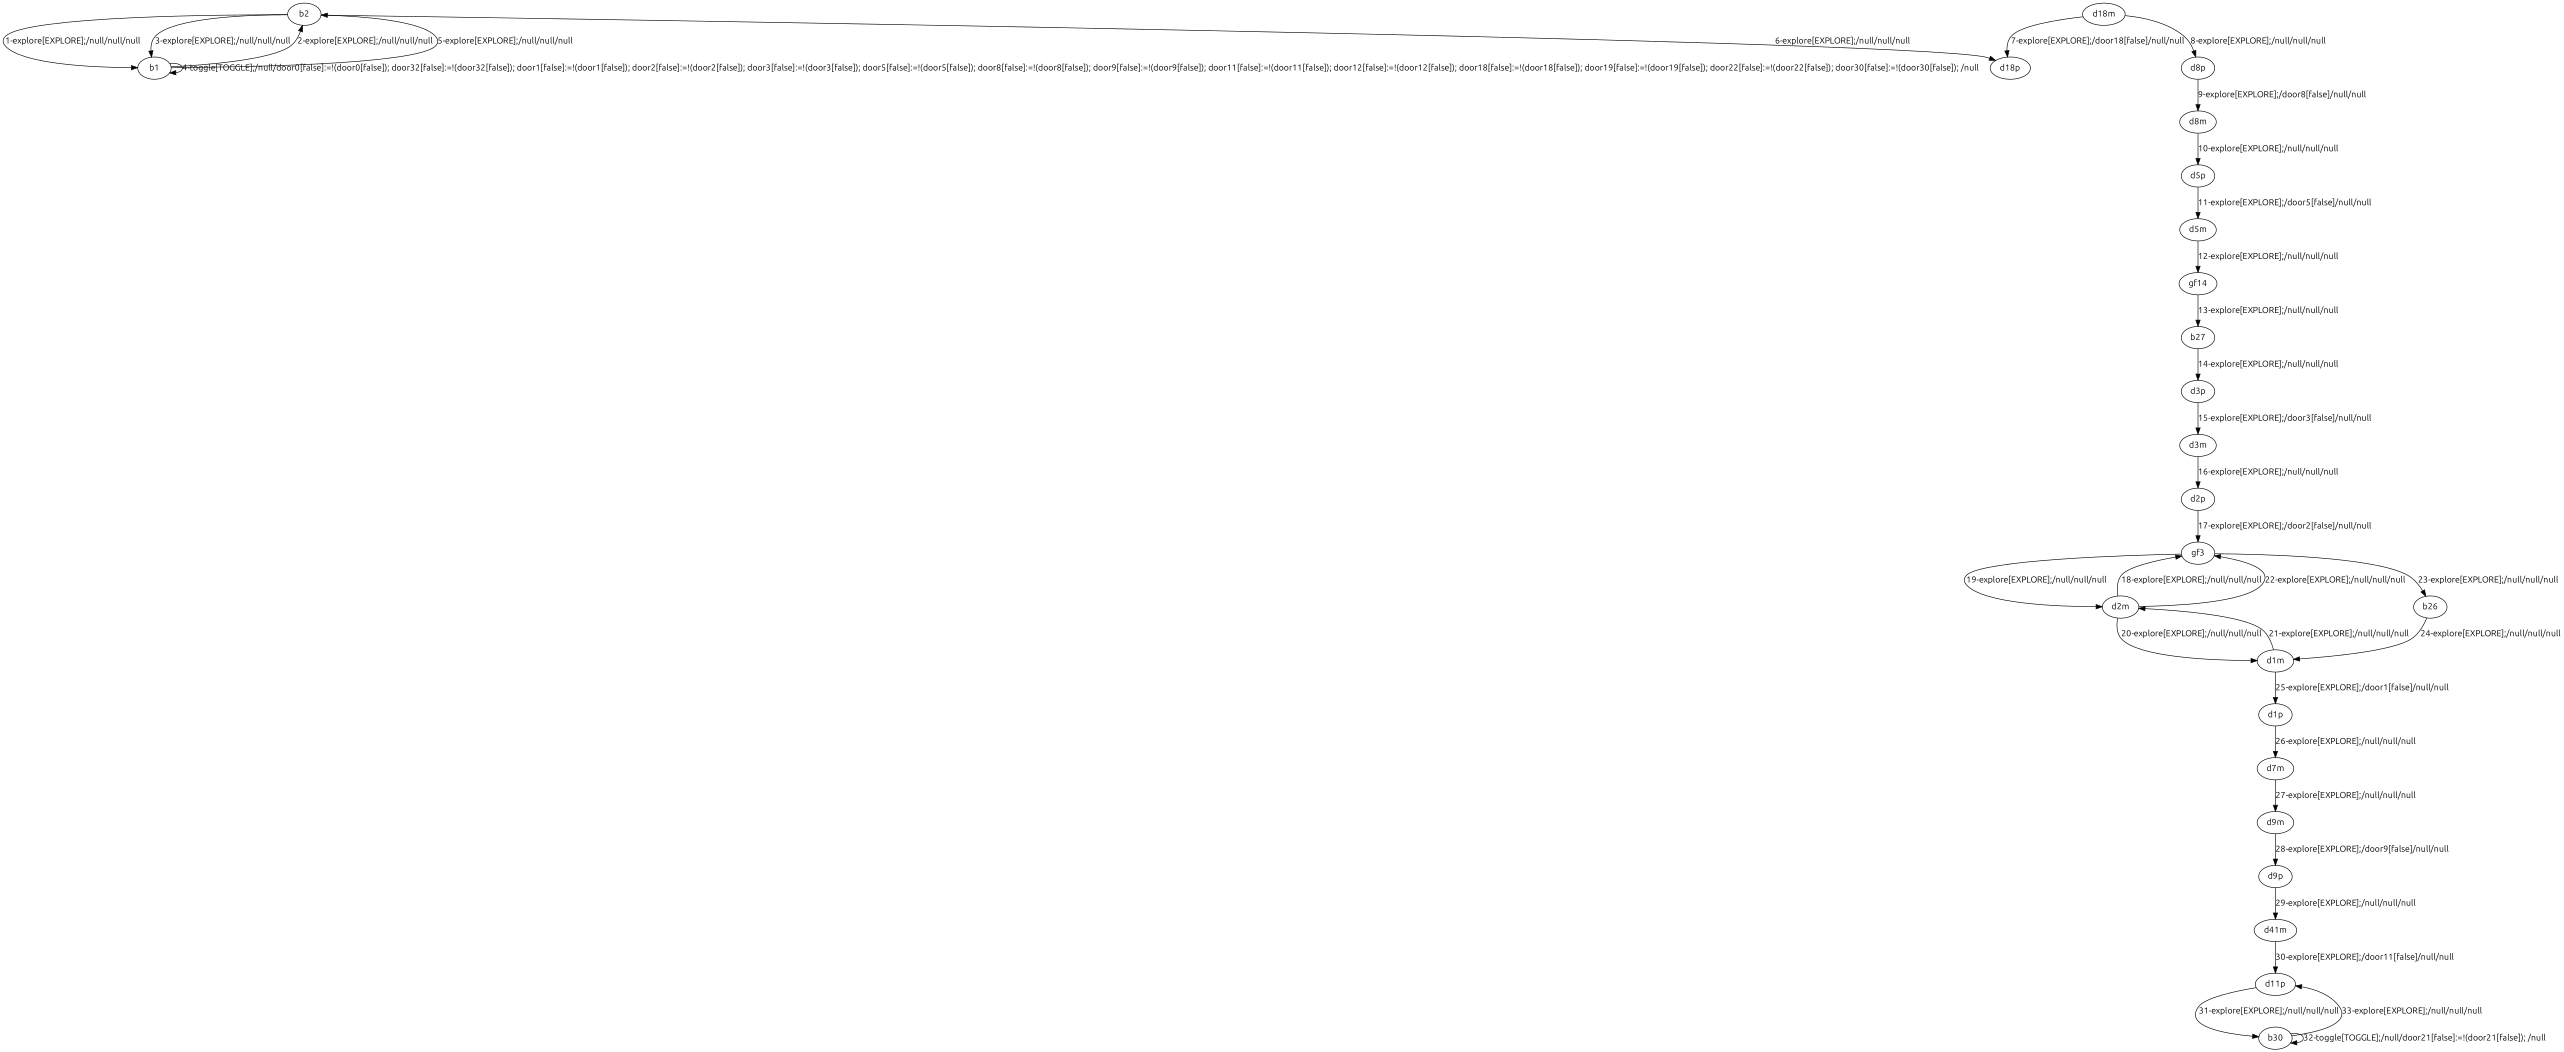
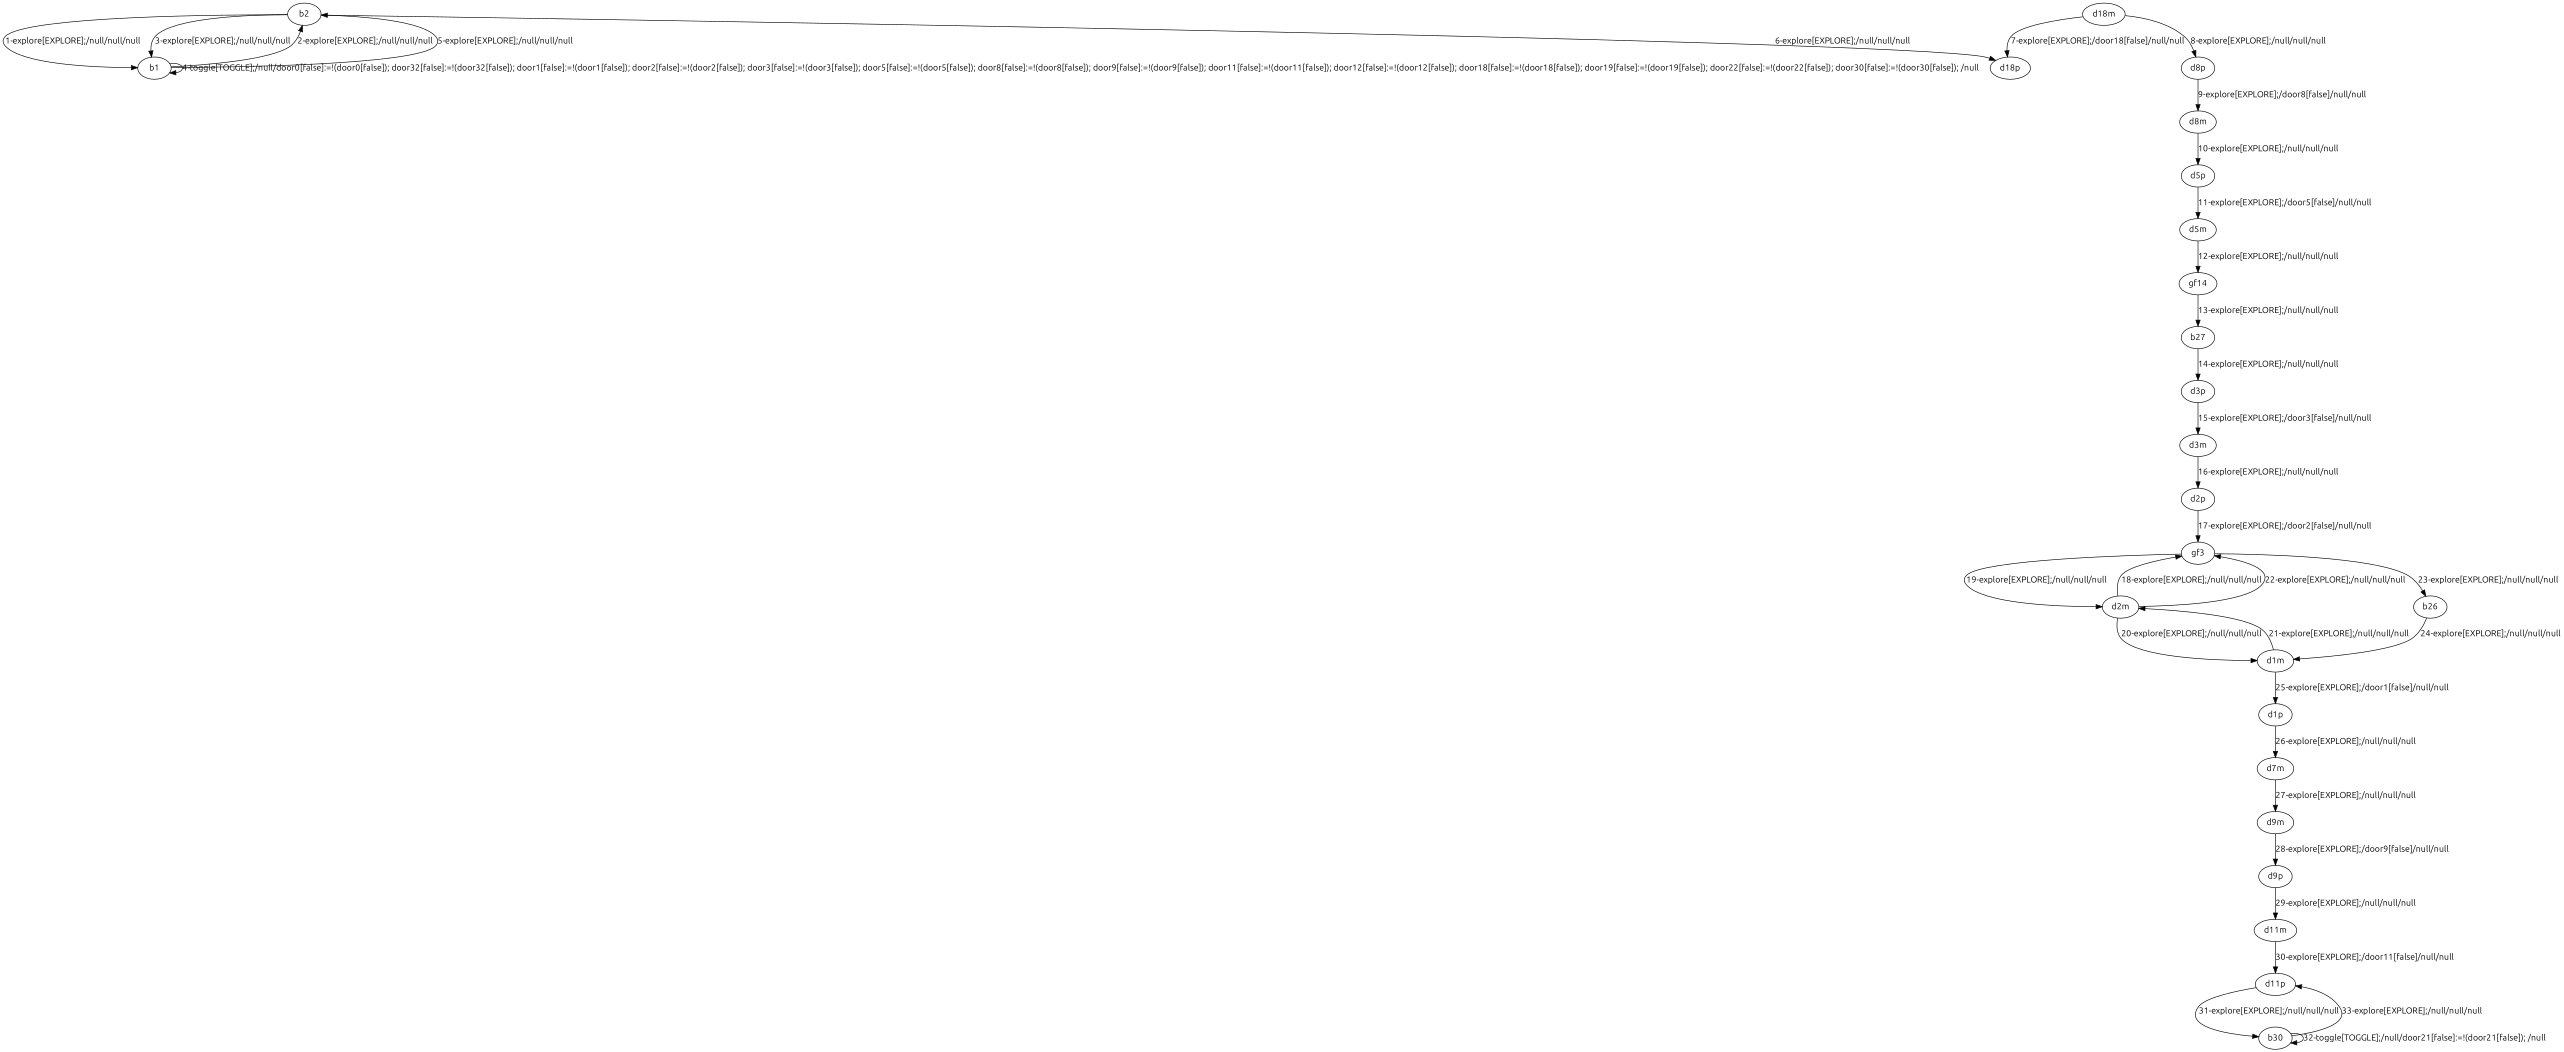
(2275, 930) -> (2275, 930)
